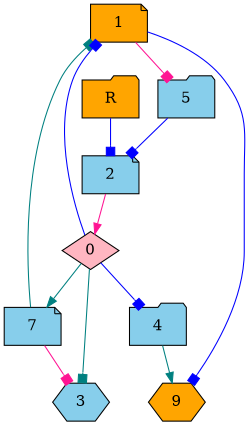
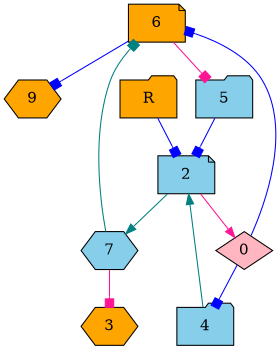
(119, 23) -> (157, 23)
(67, 281) -> (150, 210)
(86, 321) -> none
(33, 326) -> (109, 251)
(166, 359) -> (196, 256)
(81, 402) -> (109, 326)
